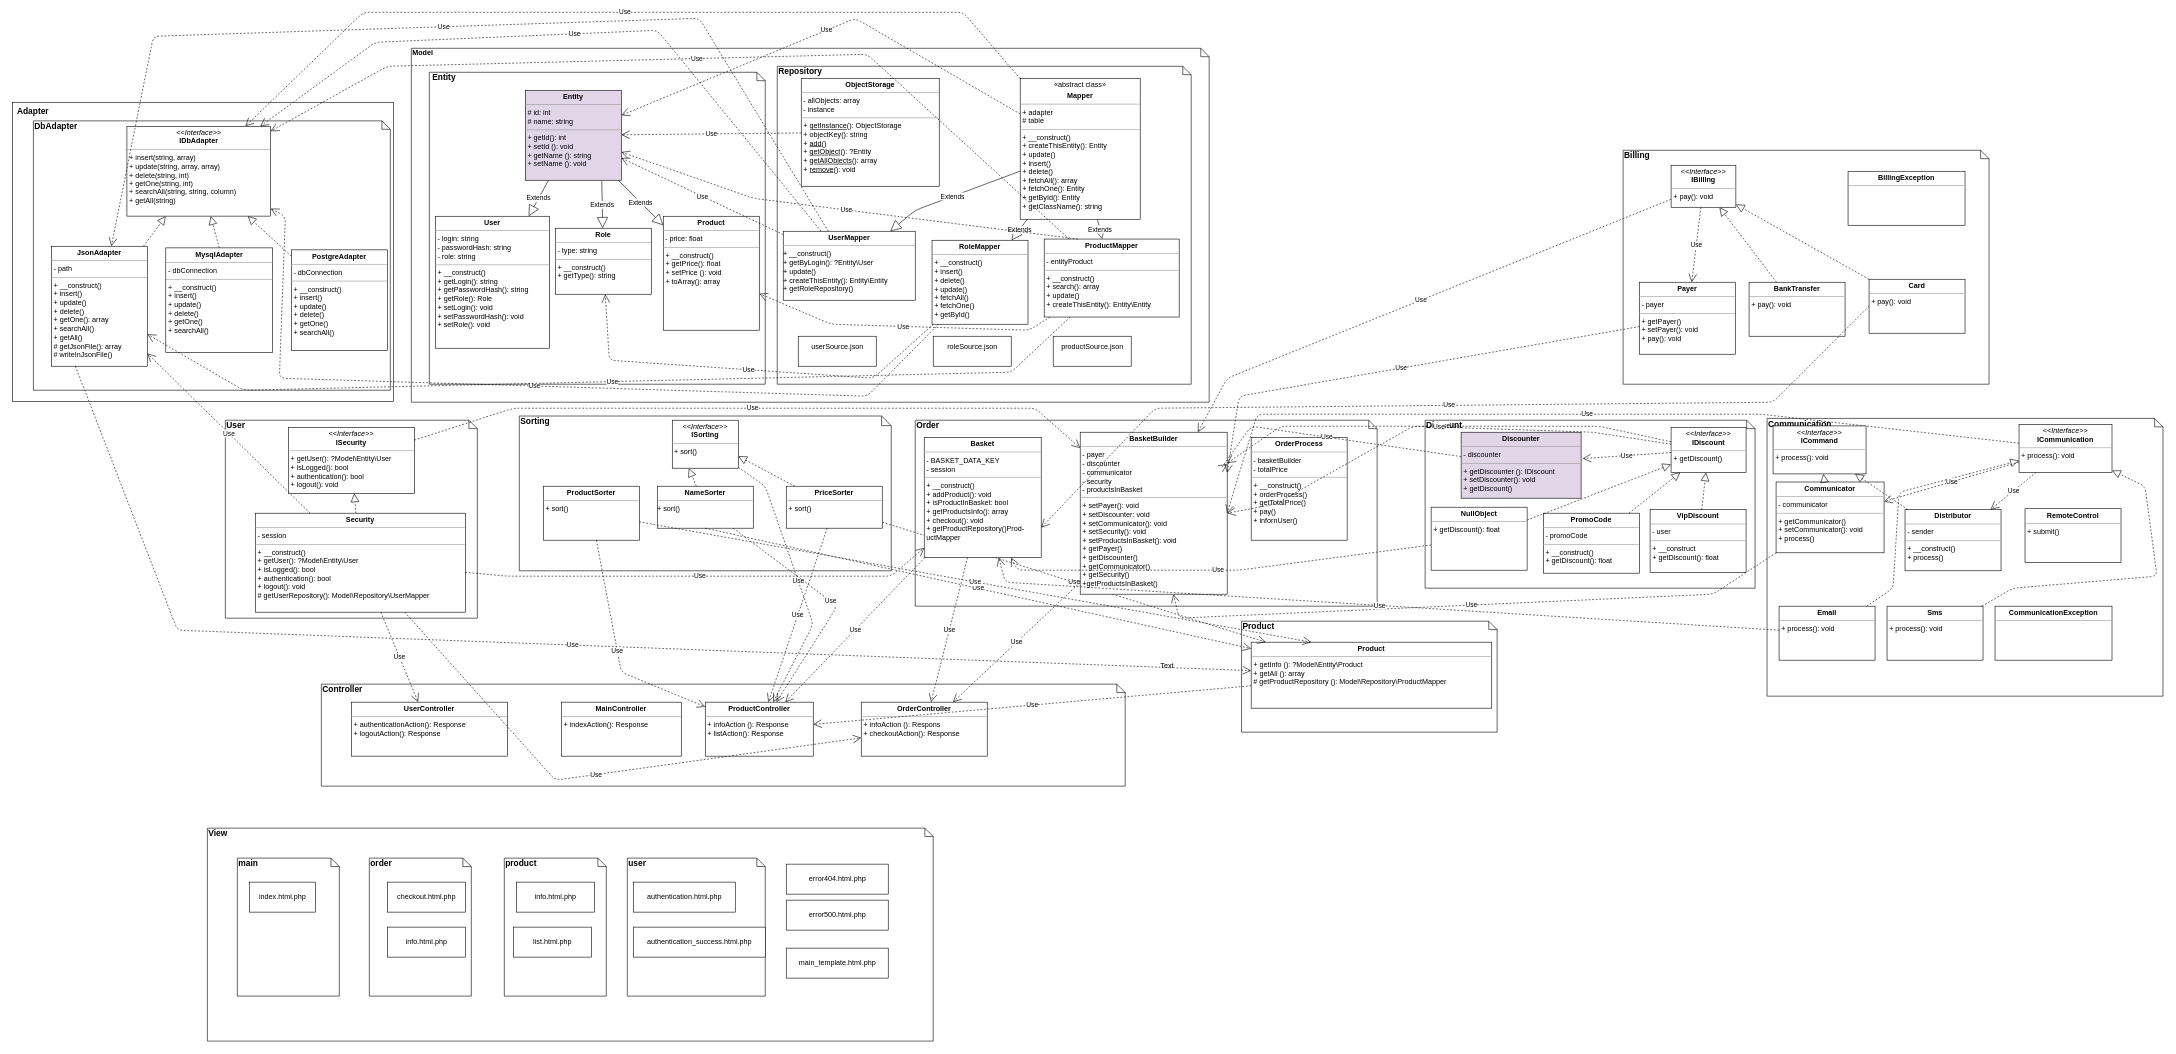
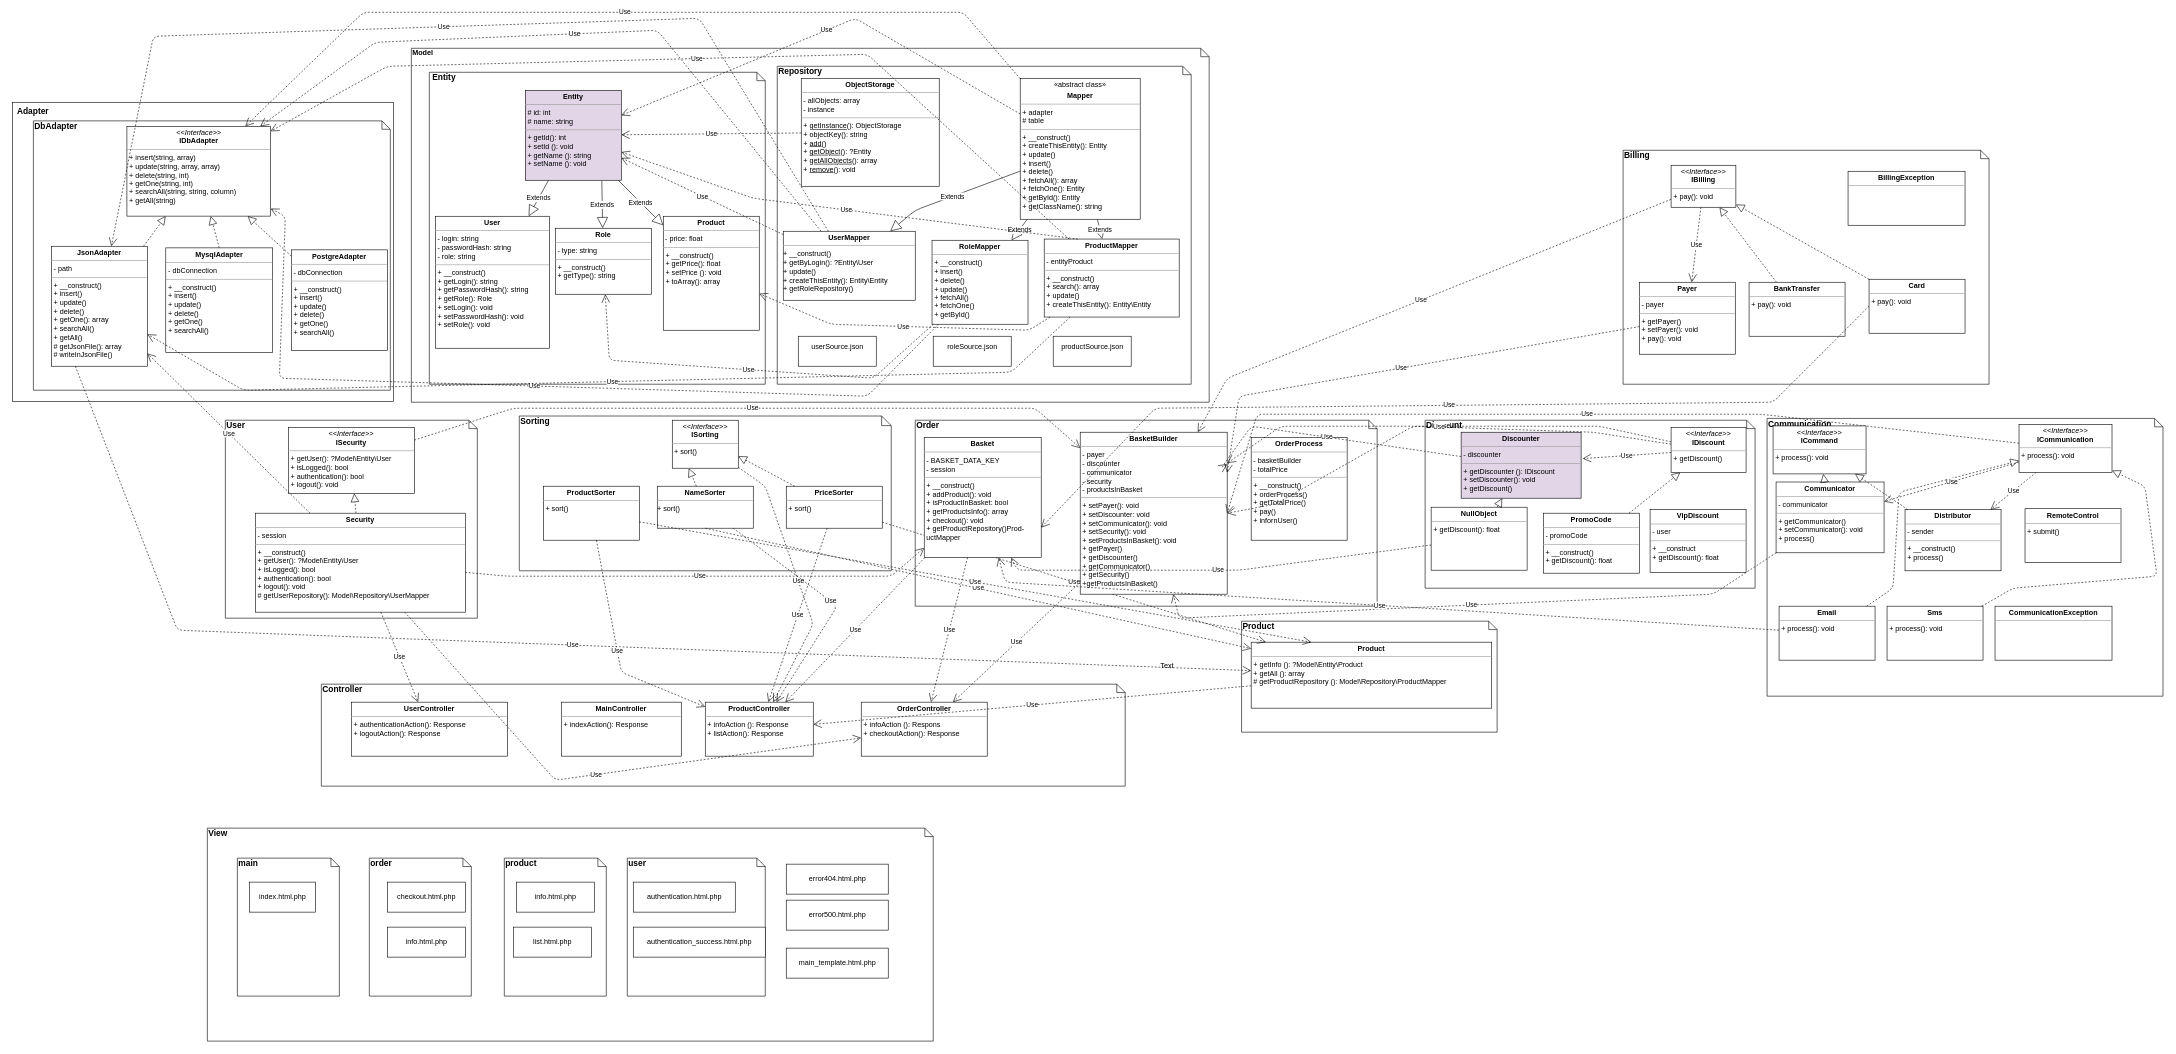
(1595, 494) -> (1497, 507)
(1704, 495) -> none
